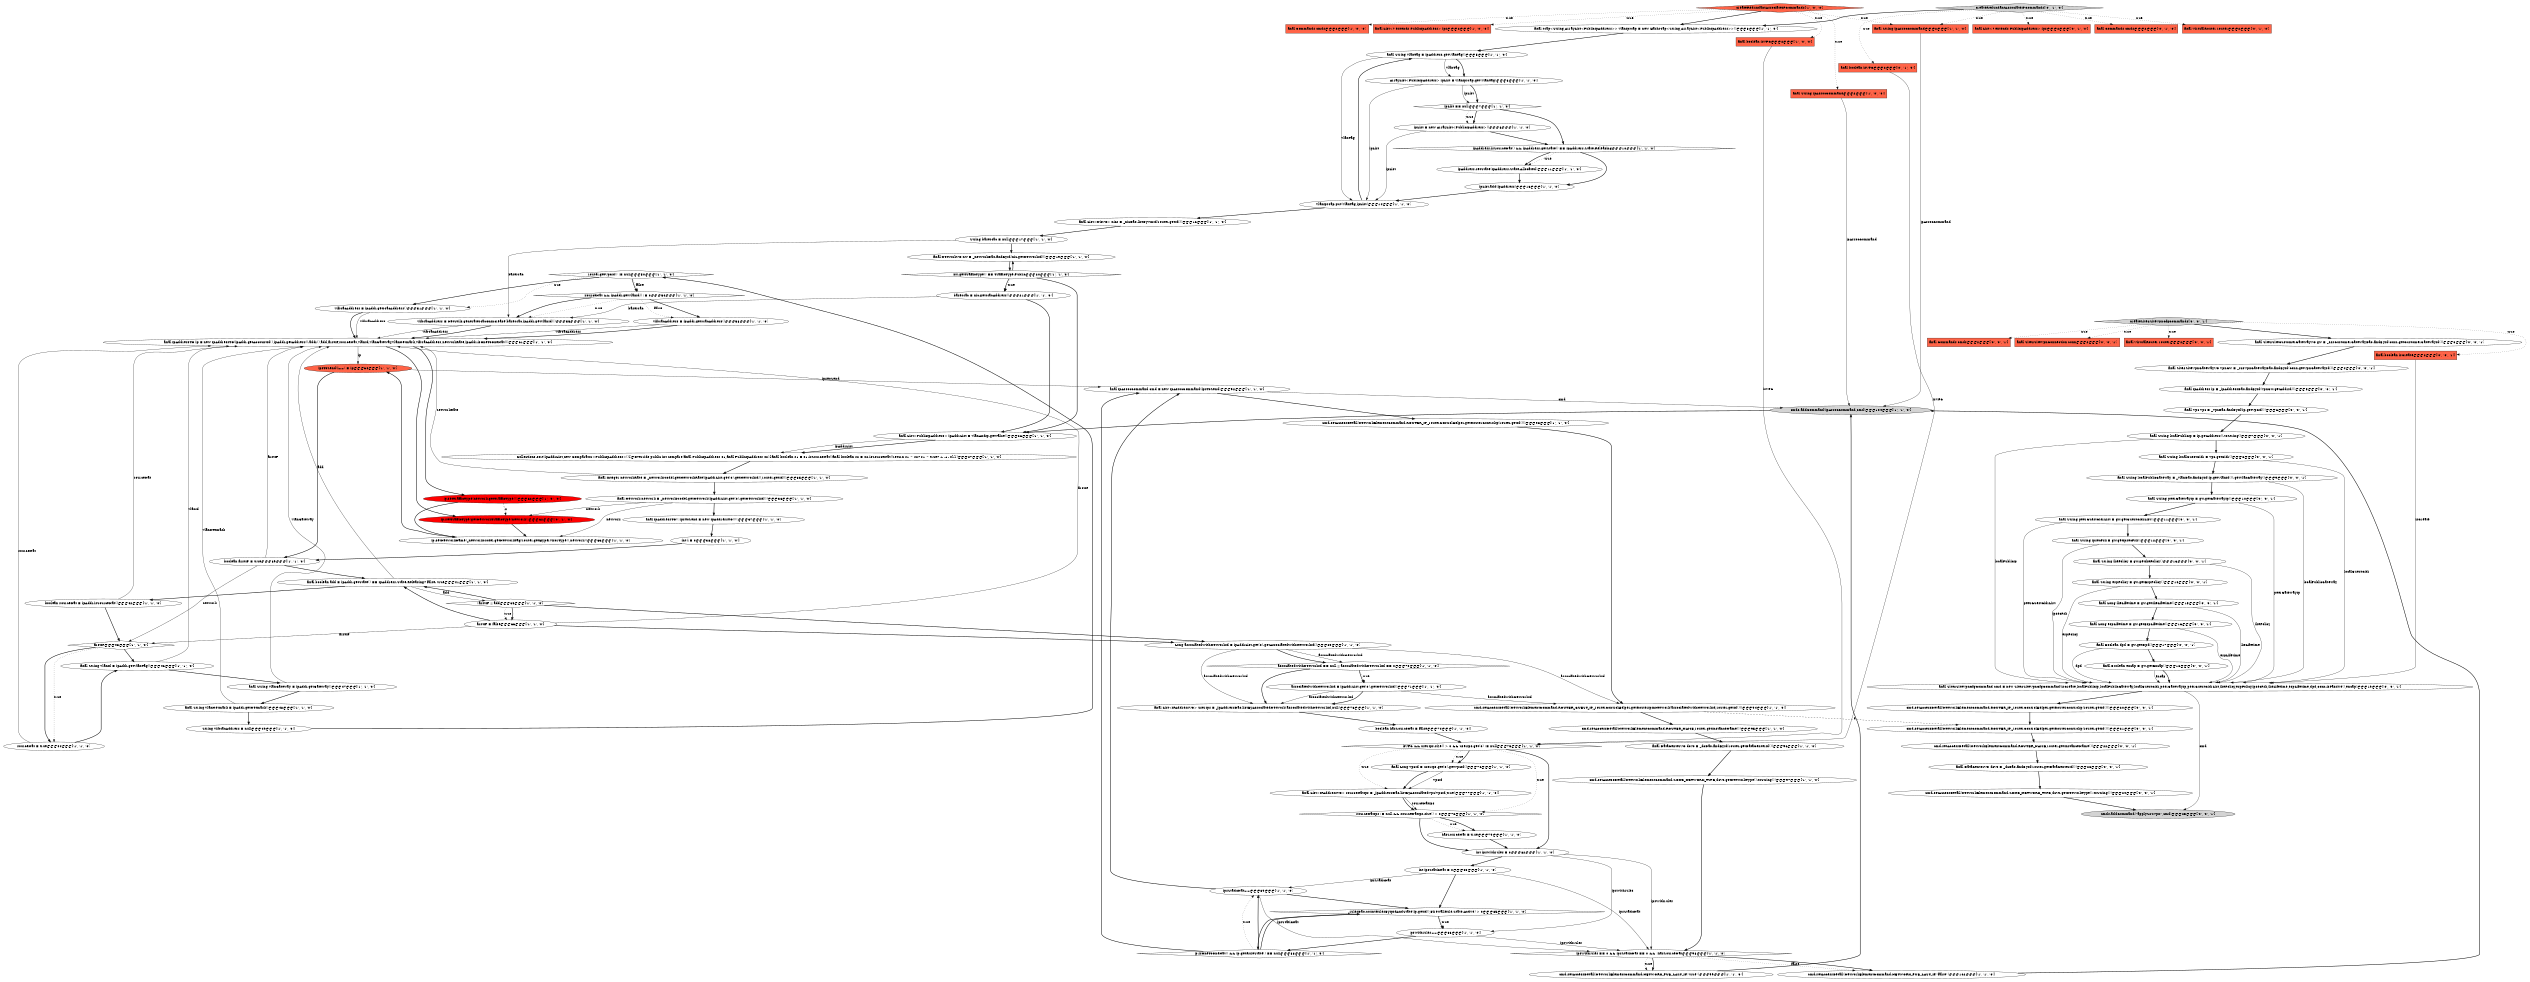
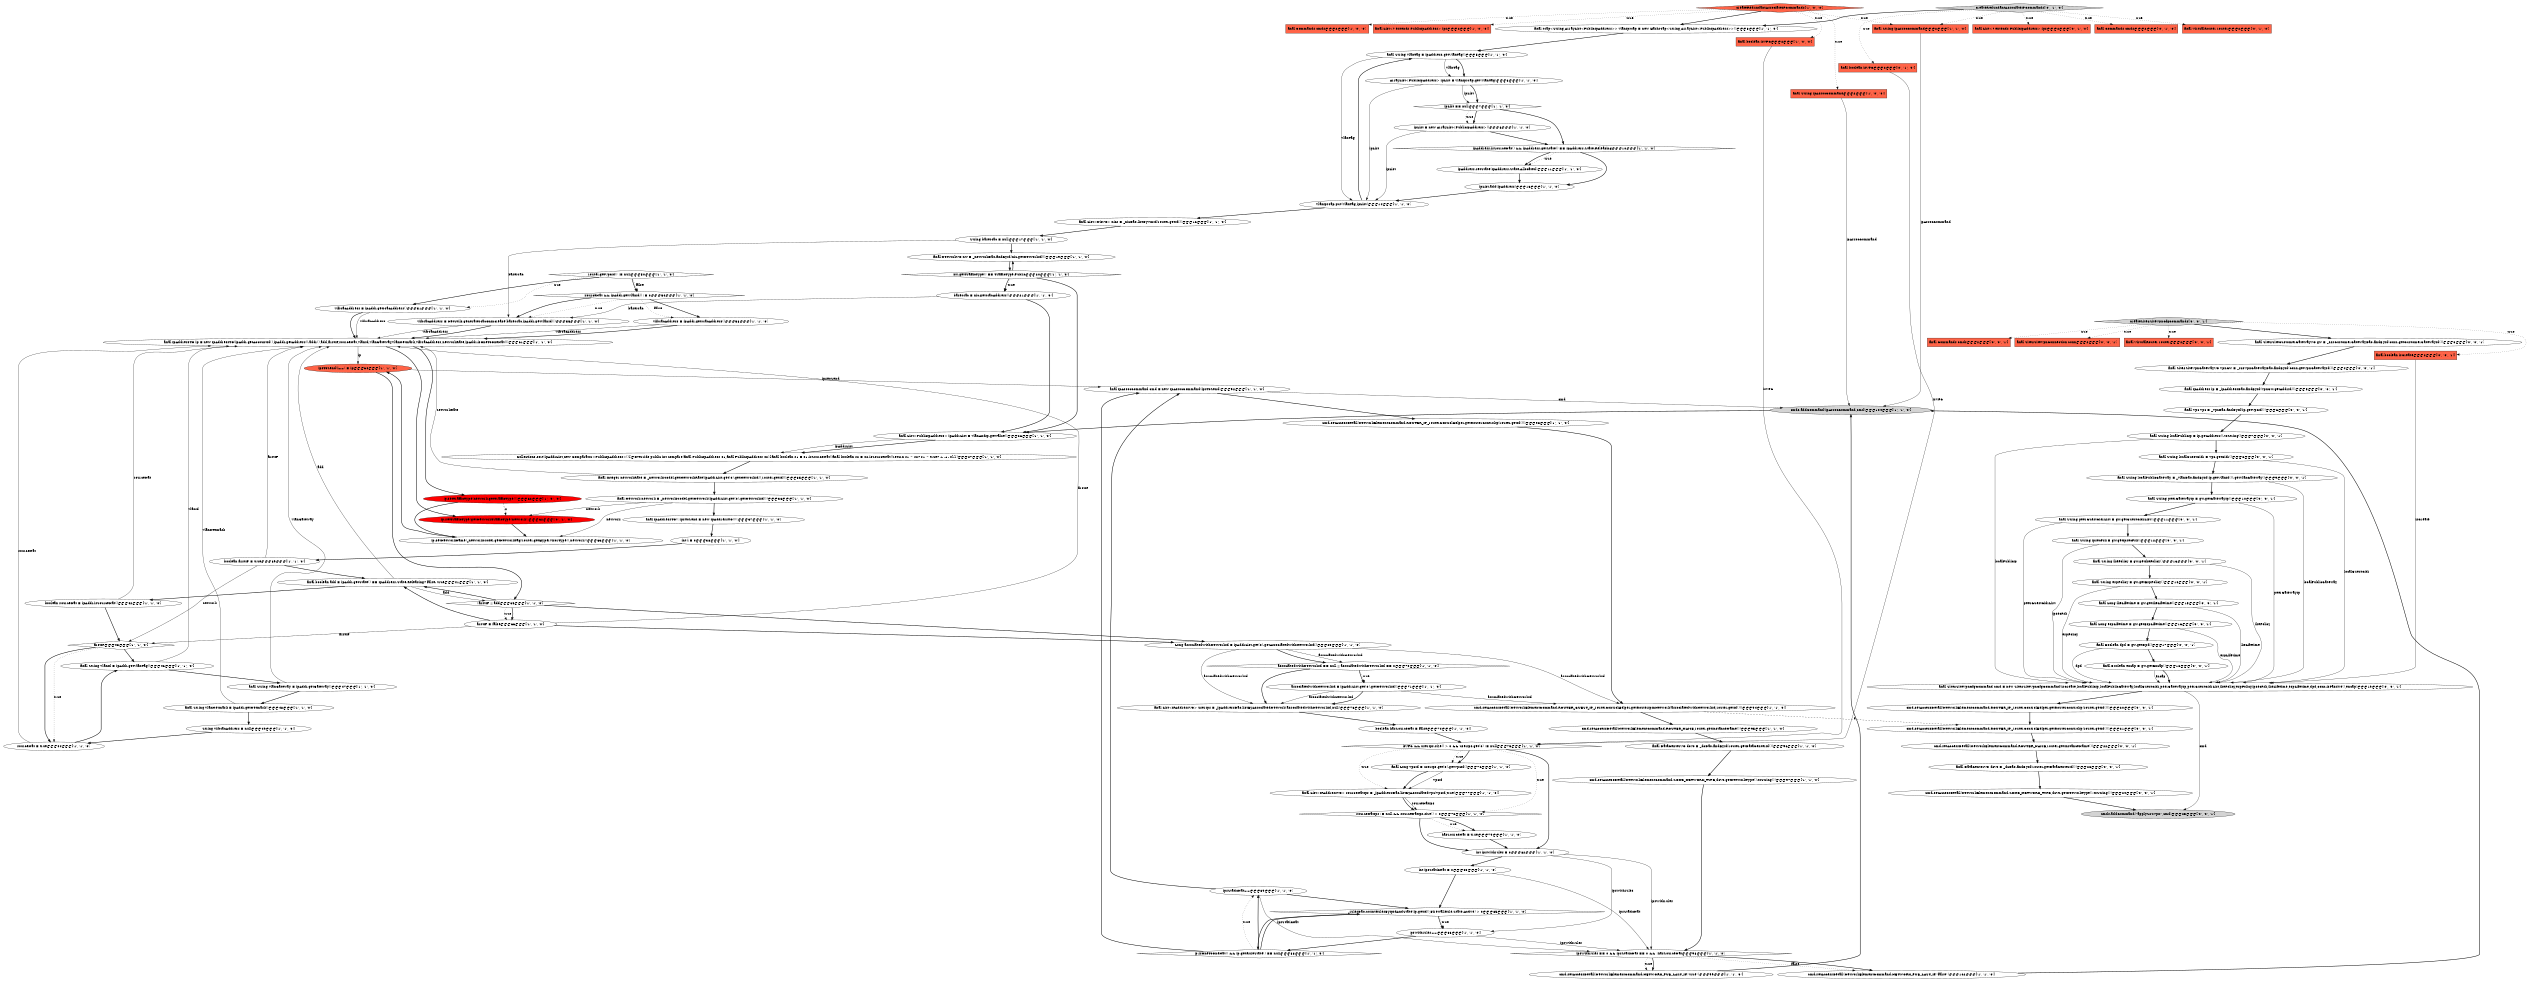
(317, 465) -> (393, 533)
(1068, 714) -> (151, 738)
(1359, 880) -> none
